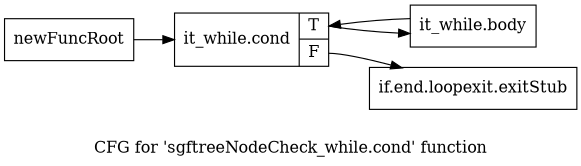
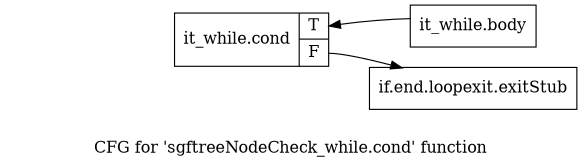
(363, 31) -> none
(69, 40) -> none
